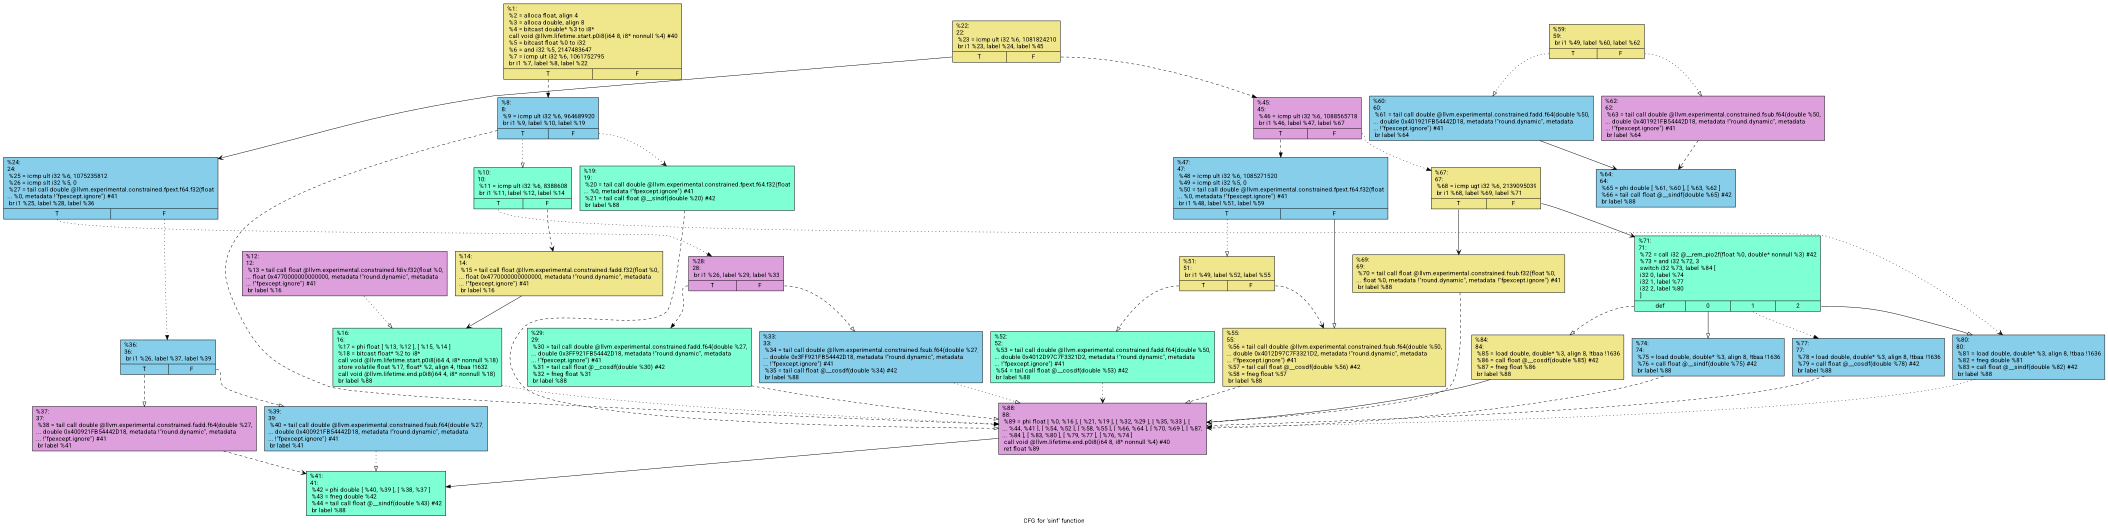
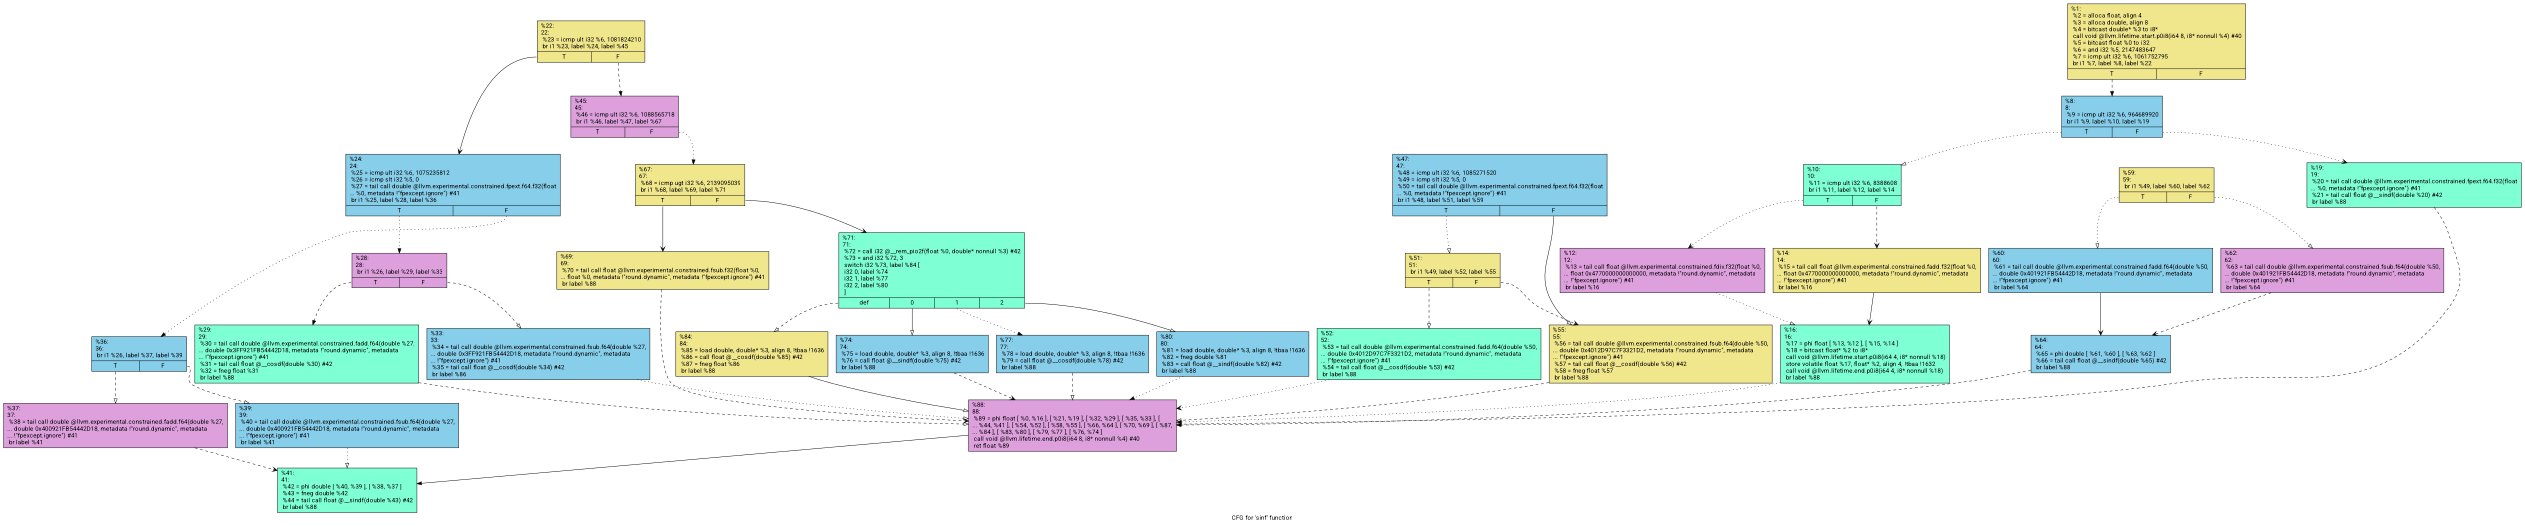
(1281, 146) -> none
(1261, 233) -> (1744, 215)
(781, 377) -> (448, 374)
(418, 396) -> (1607, 412)
